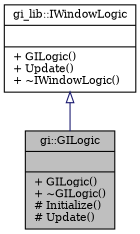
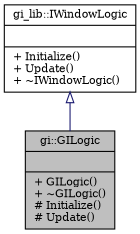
(45, 57) -> (47, 57)
